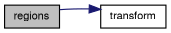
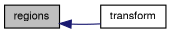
(74, 9) -> (86, 24)
